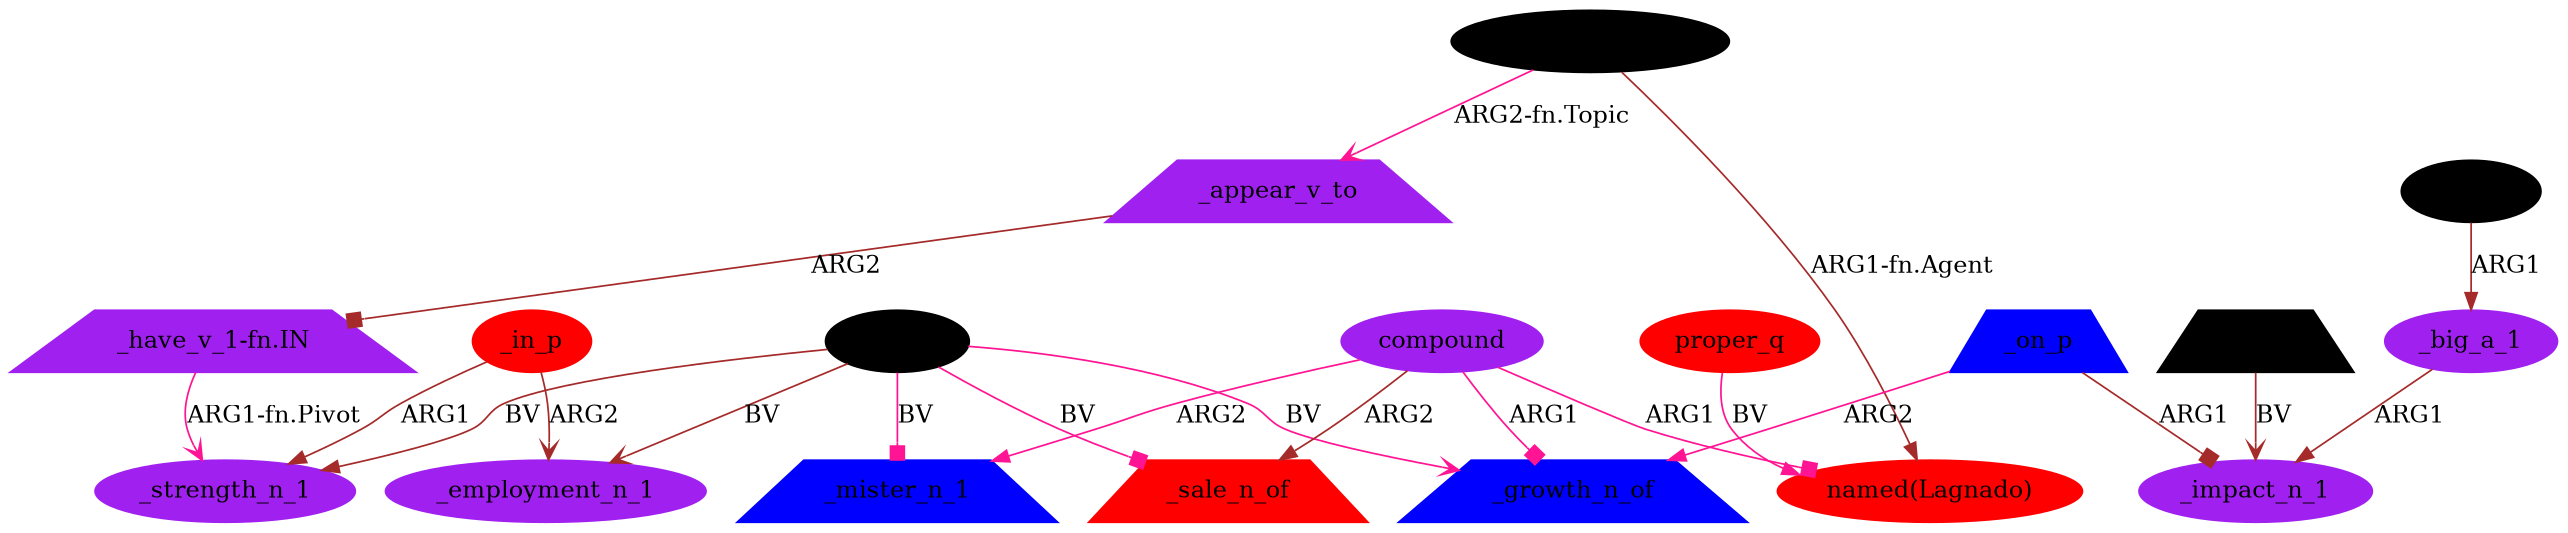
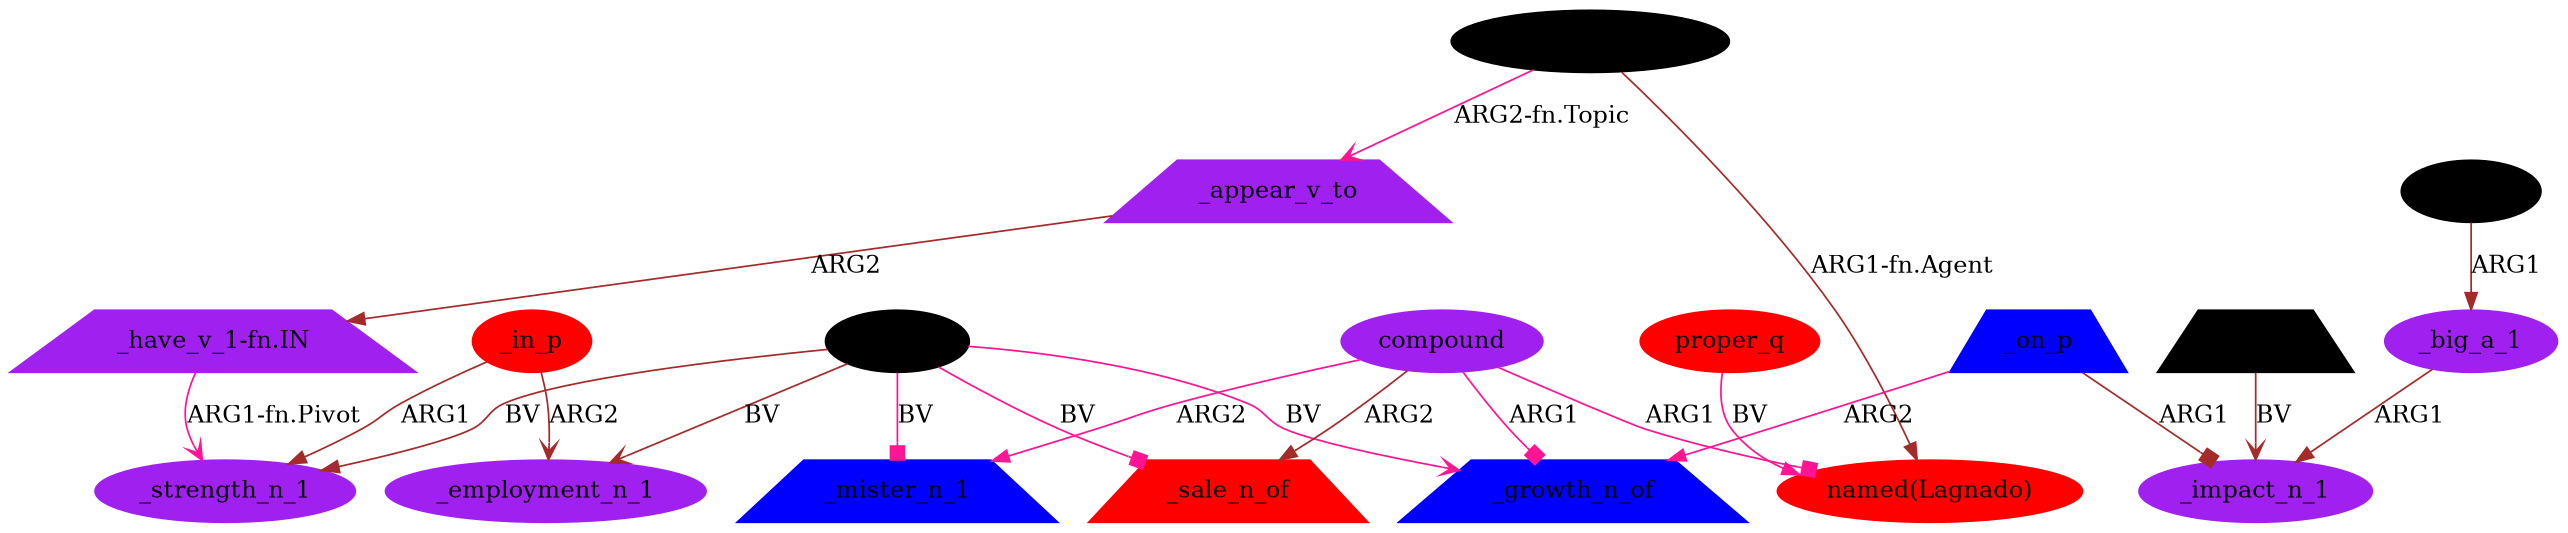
(739, 267) -> (739, 267)
